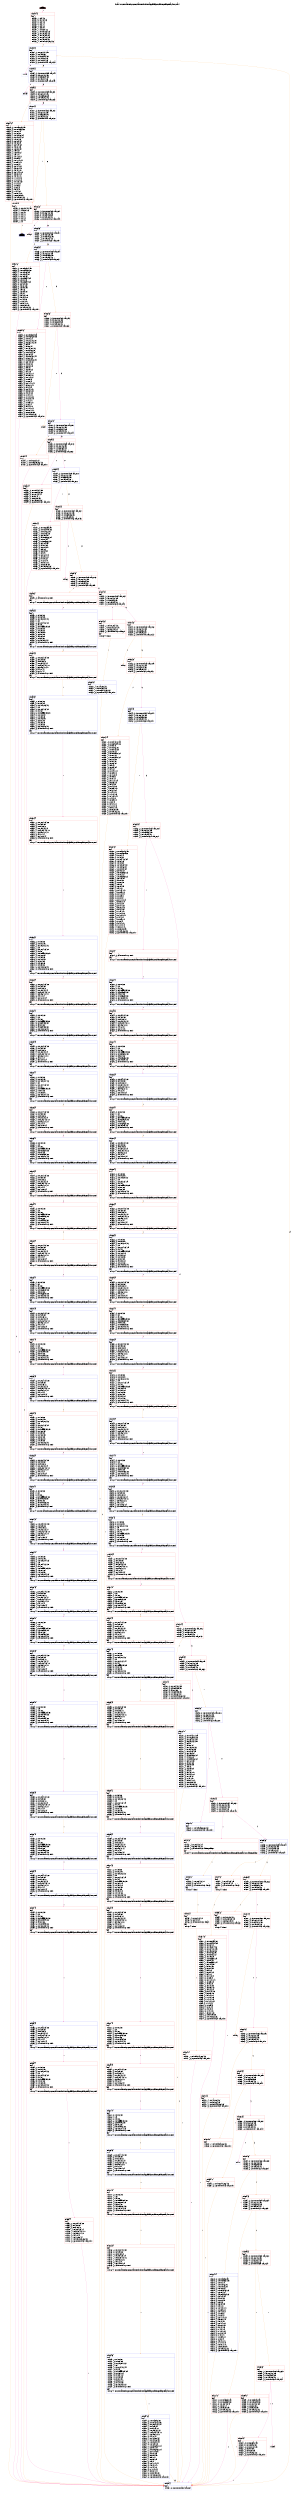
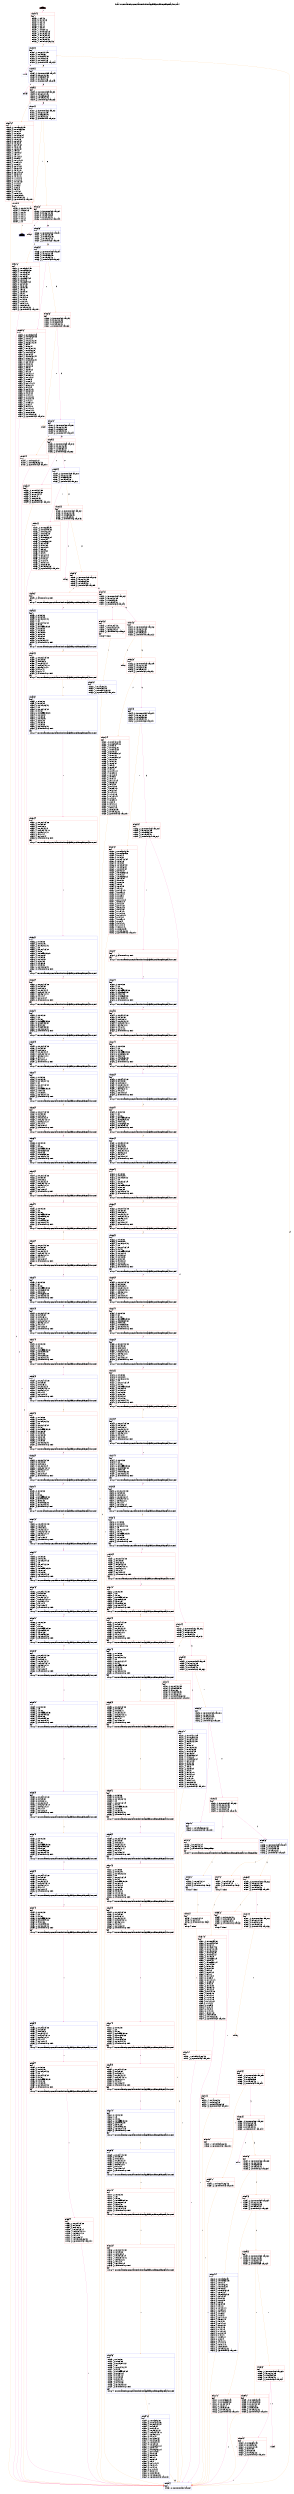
(253, 2036) -> none
